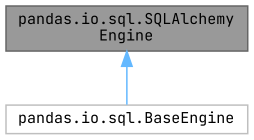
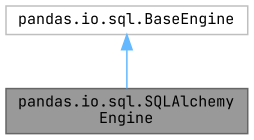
(127, 86) -> (127, 69)
